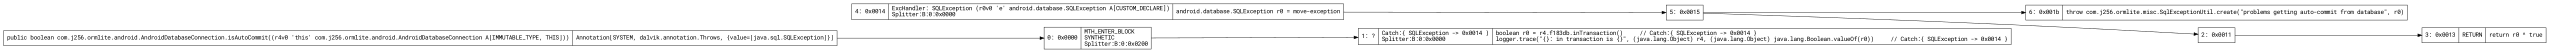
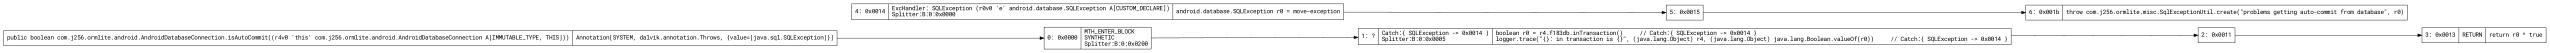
(1949, 22) -> (2103, 36)
(1414, 39) -> (1414, 39)
